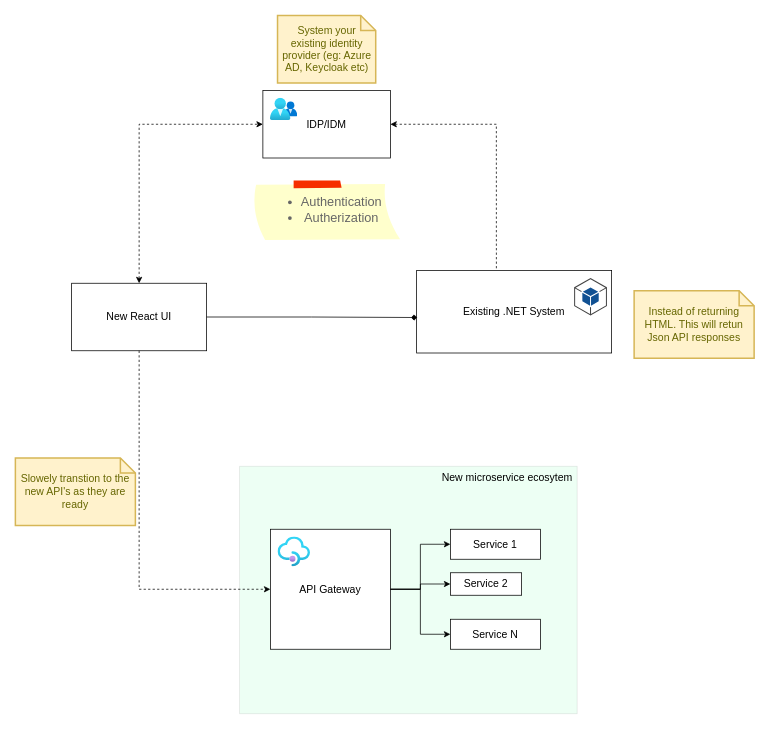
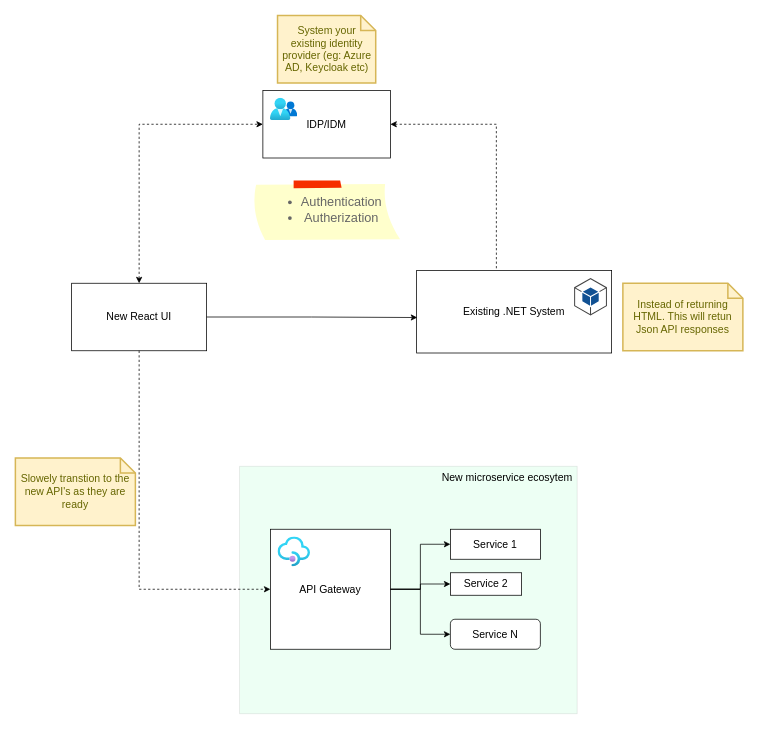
(410, 317) -> (410, 317)
(694, 324) -> (683, 317)
(495, 634) -> (495, 634)
